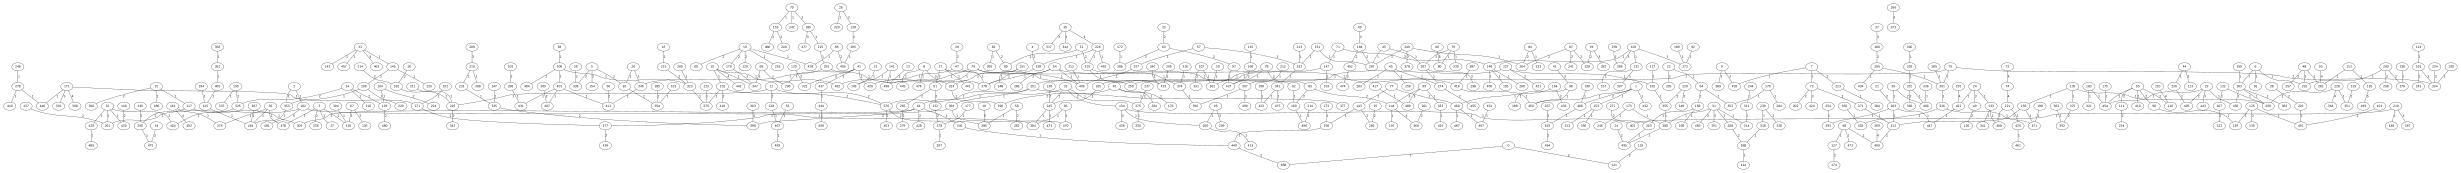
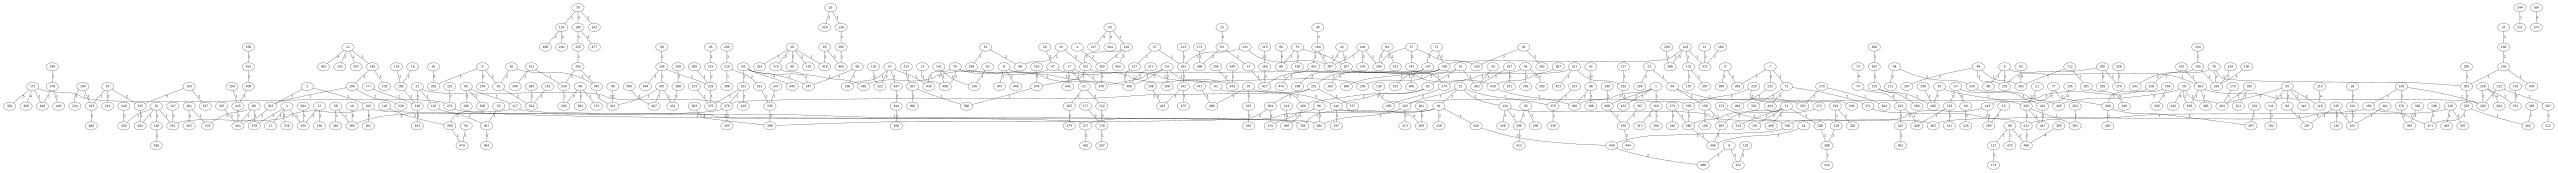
(1747, 116) -> none
